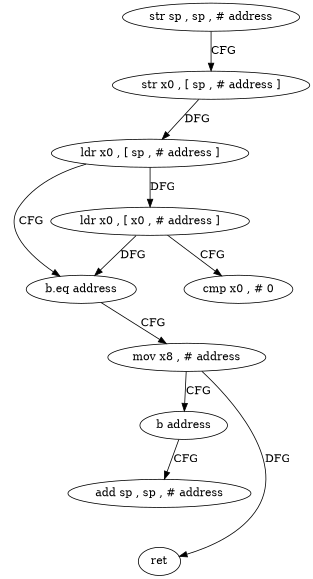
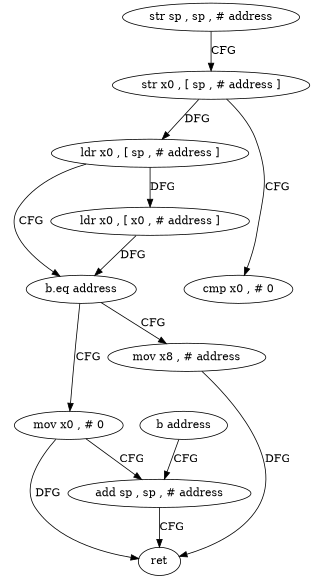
(191, 253) -> (264, 179)
(185, 387) -> none
none -> (69, 425)
none -> (159, 523)
